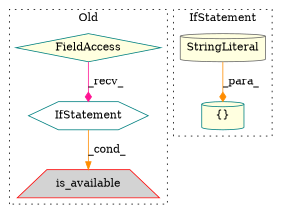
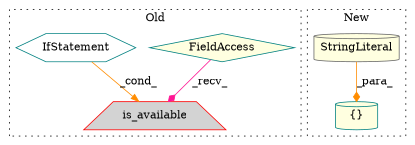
(223, 18) -> (357, 18)
(88, 77) -> (193, 77)
